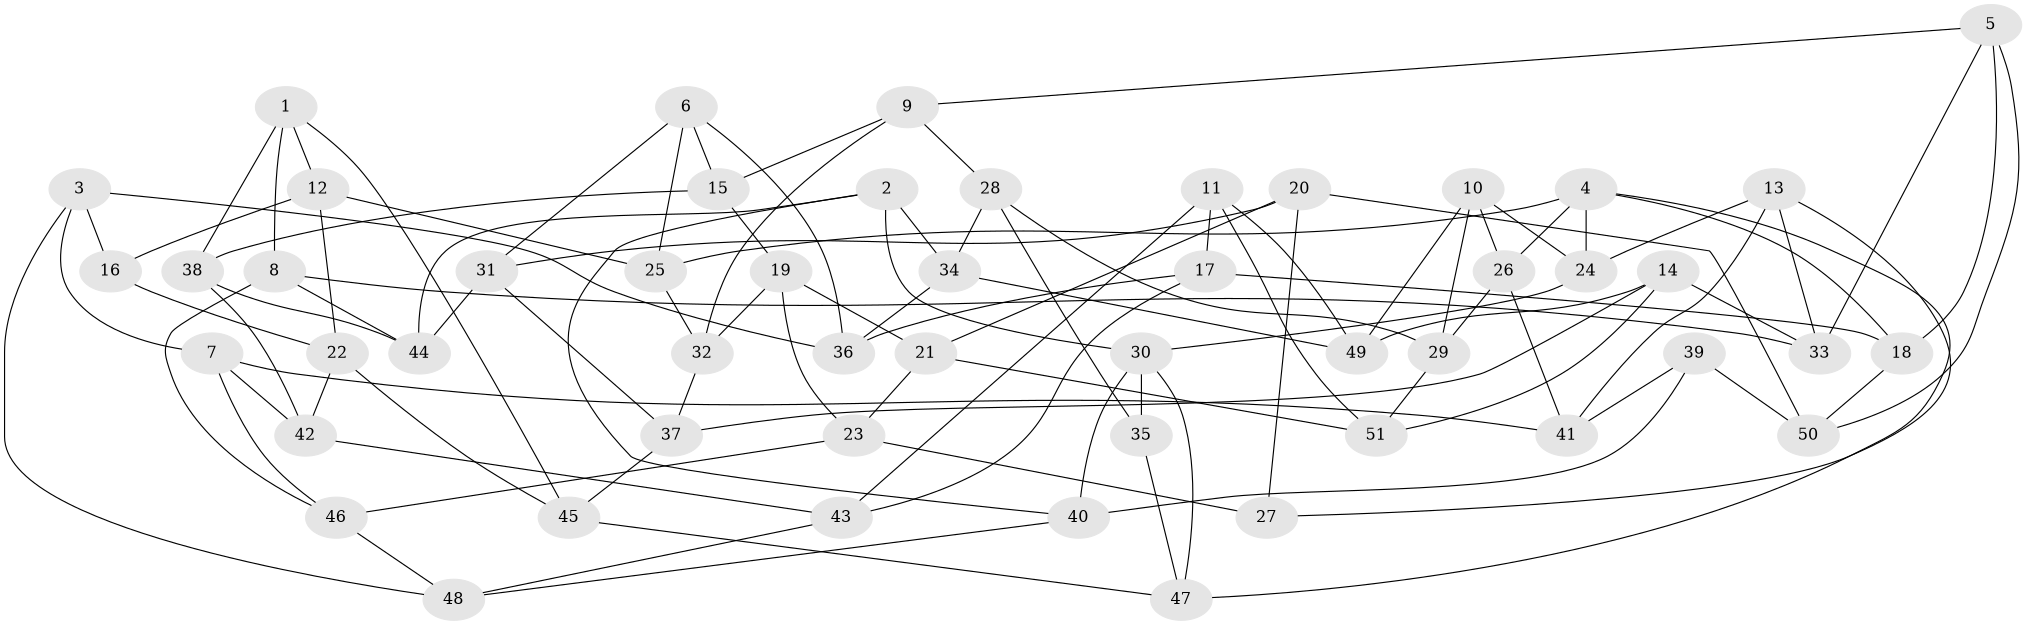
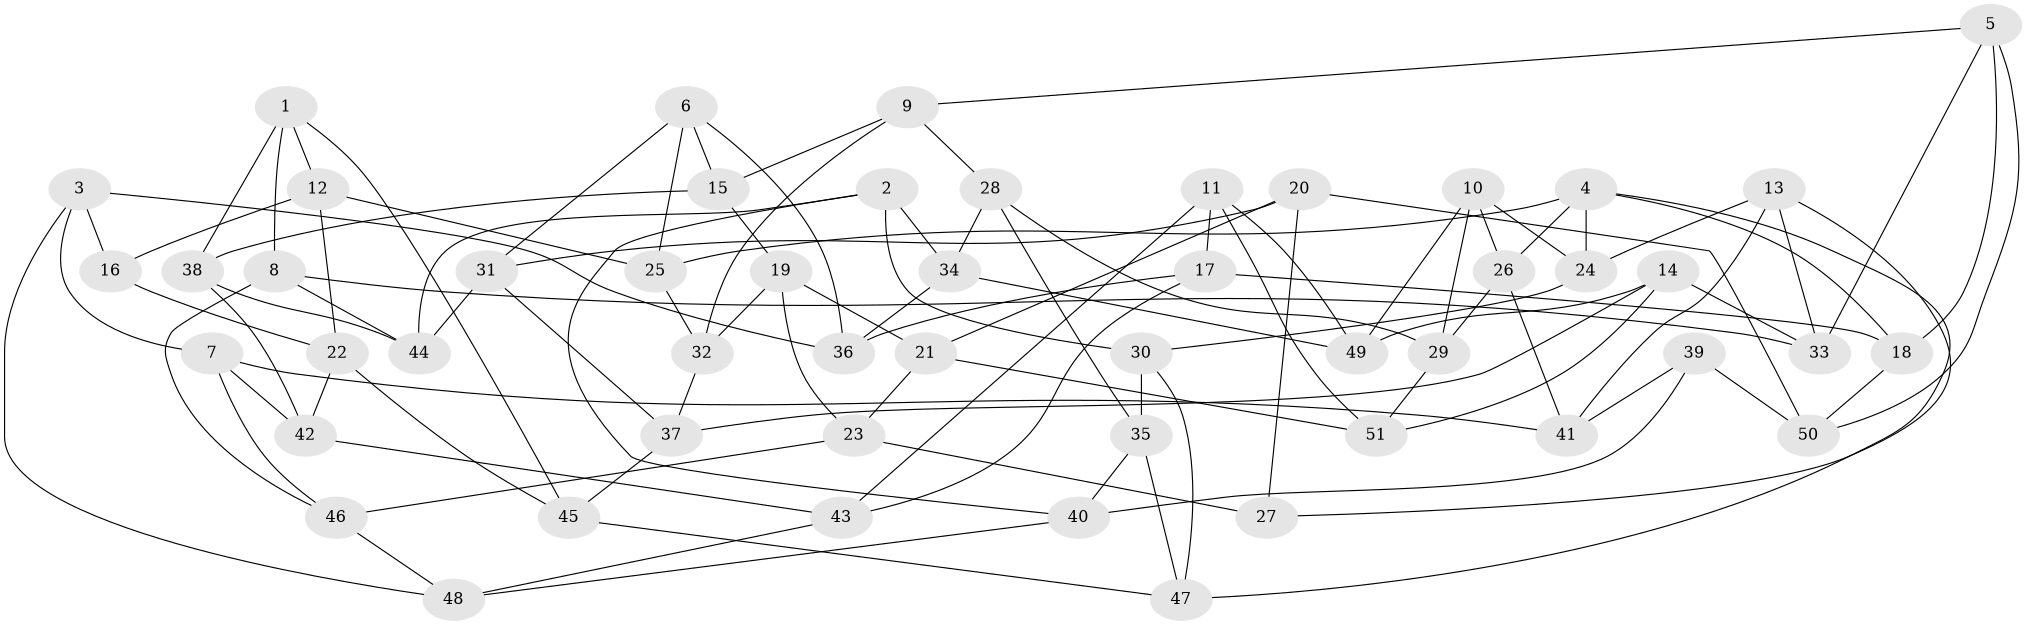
(1094, 431) -> (1110, 477)
